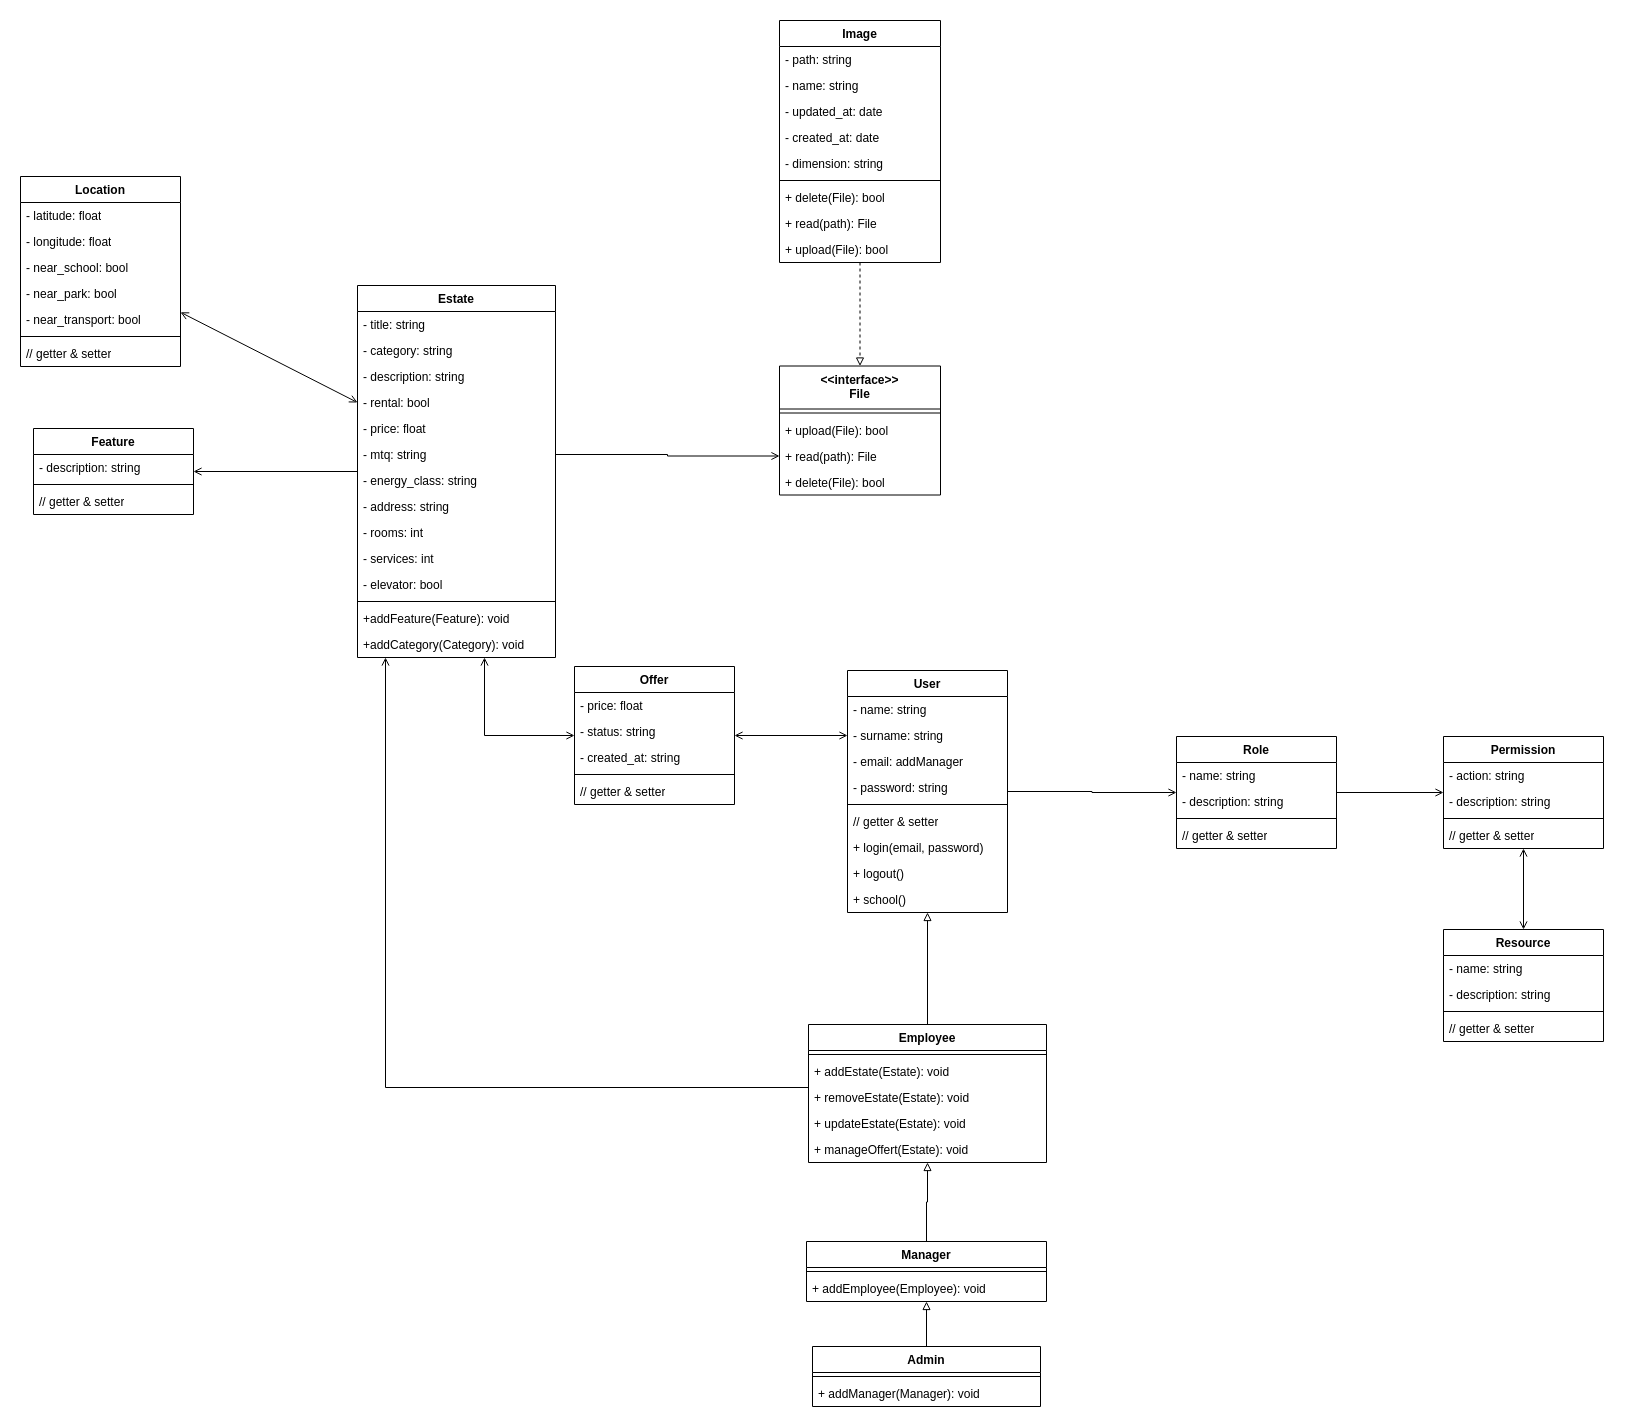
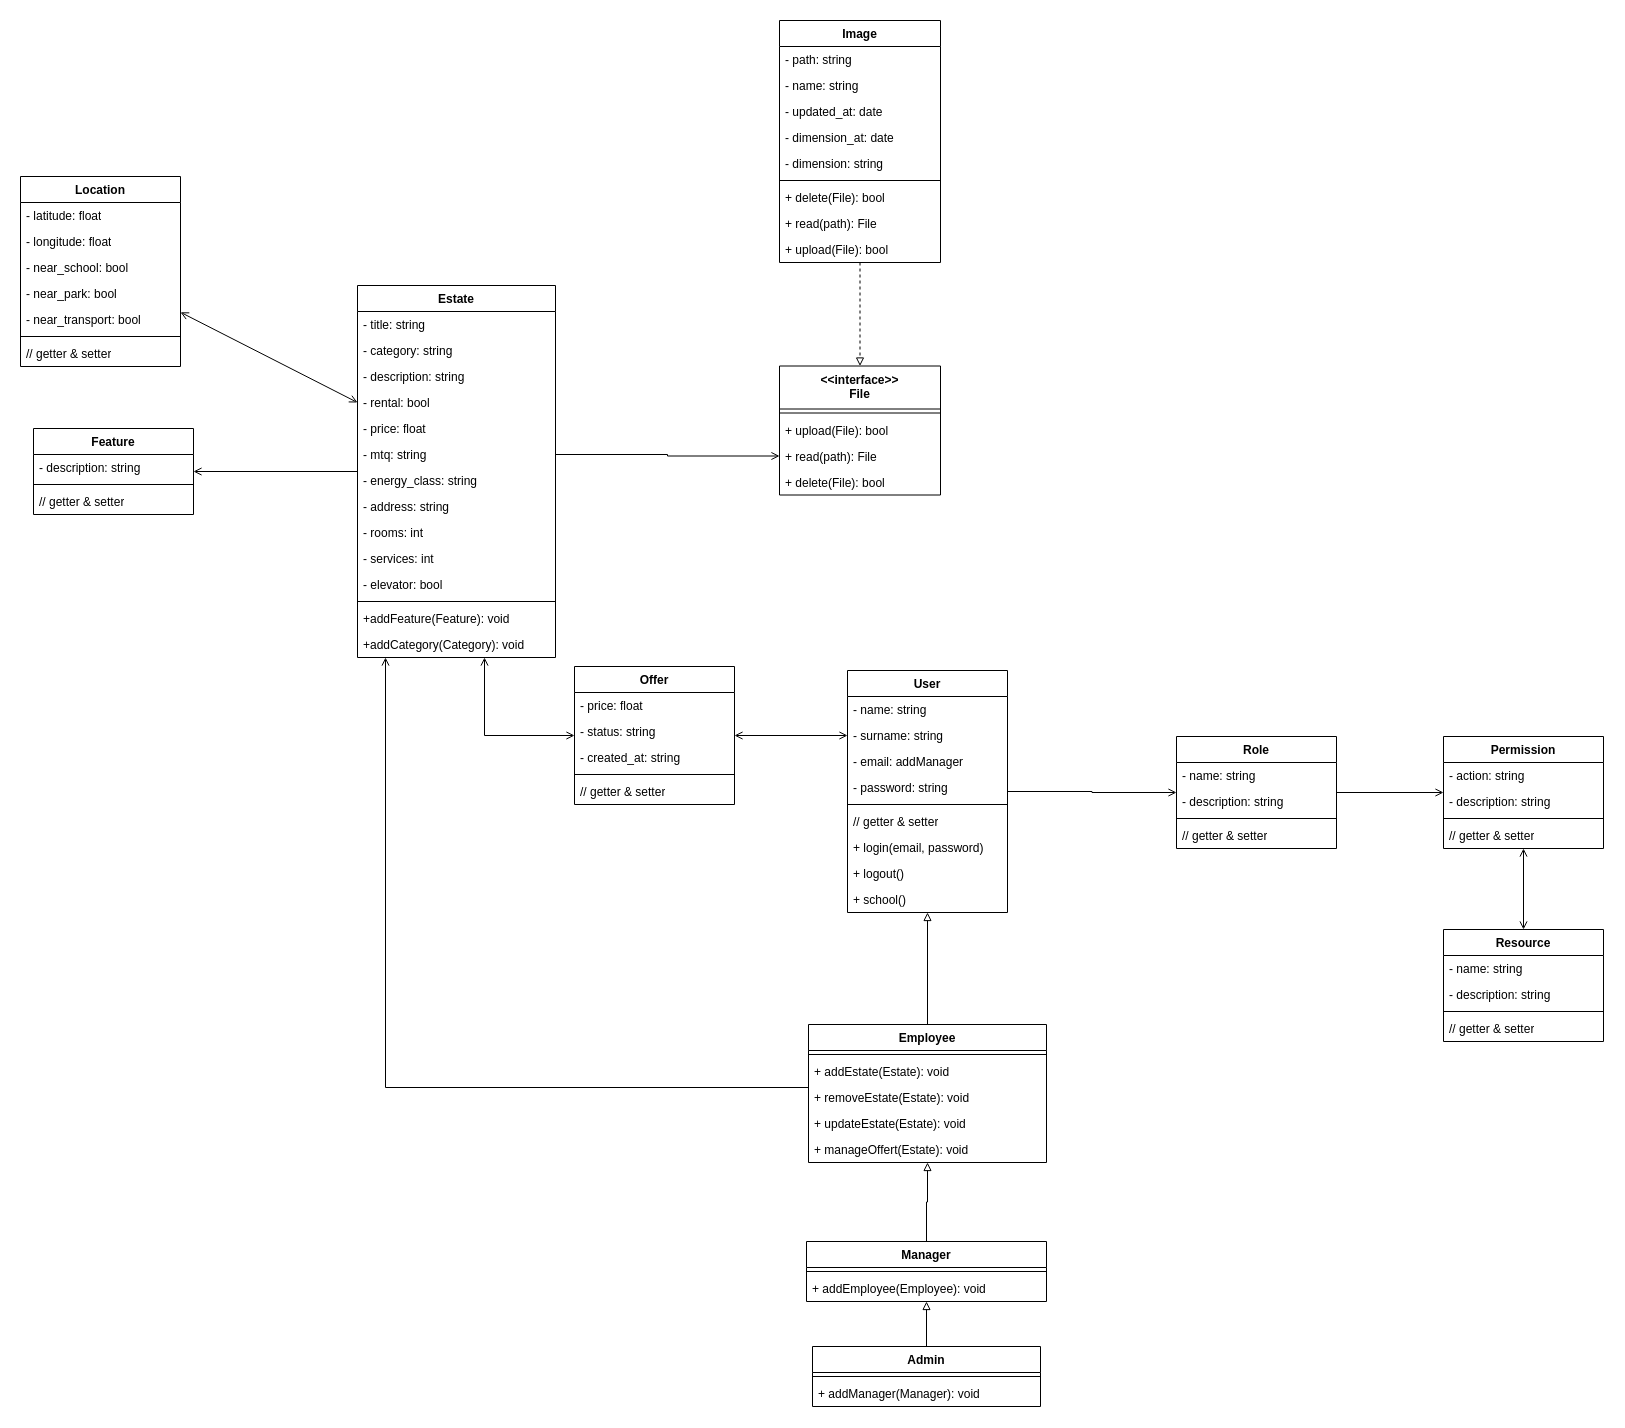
(841, 139) -> (845, 139)
